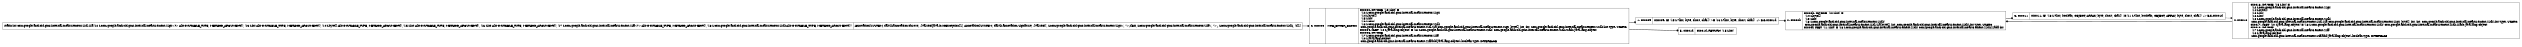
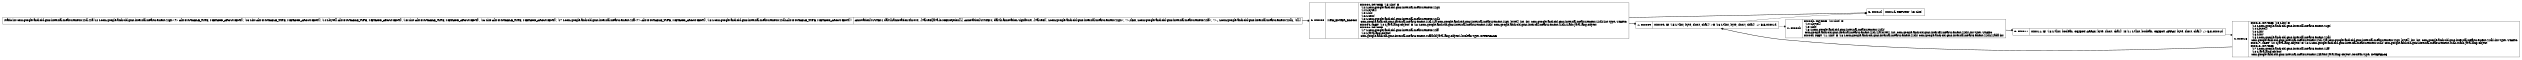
none -> (1802, 17)
(1781, 21) -> (1781, 26)
(2120, 22) -> (1977, 50)
